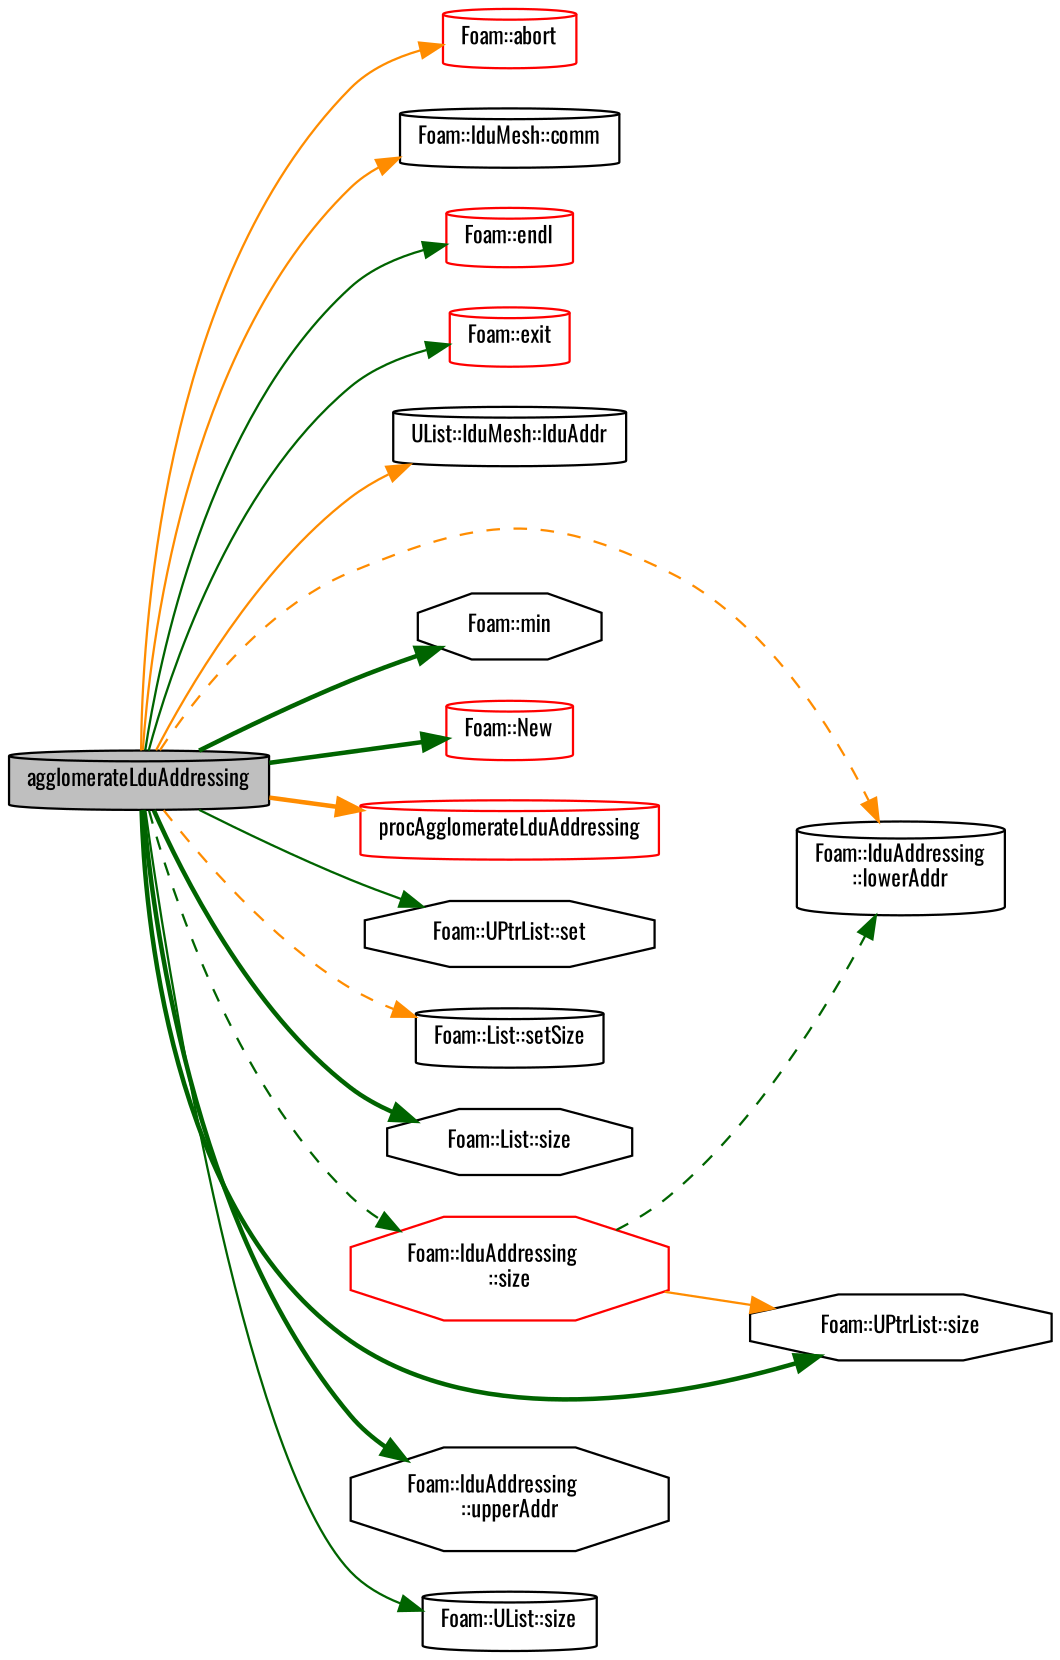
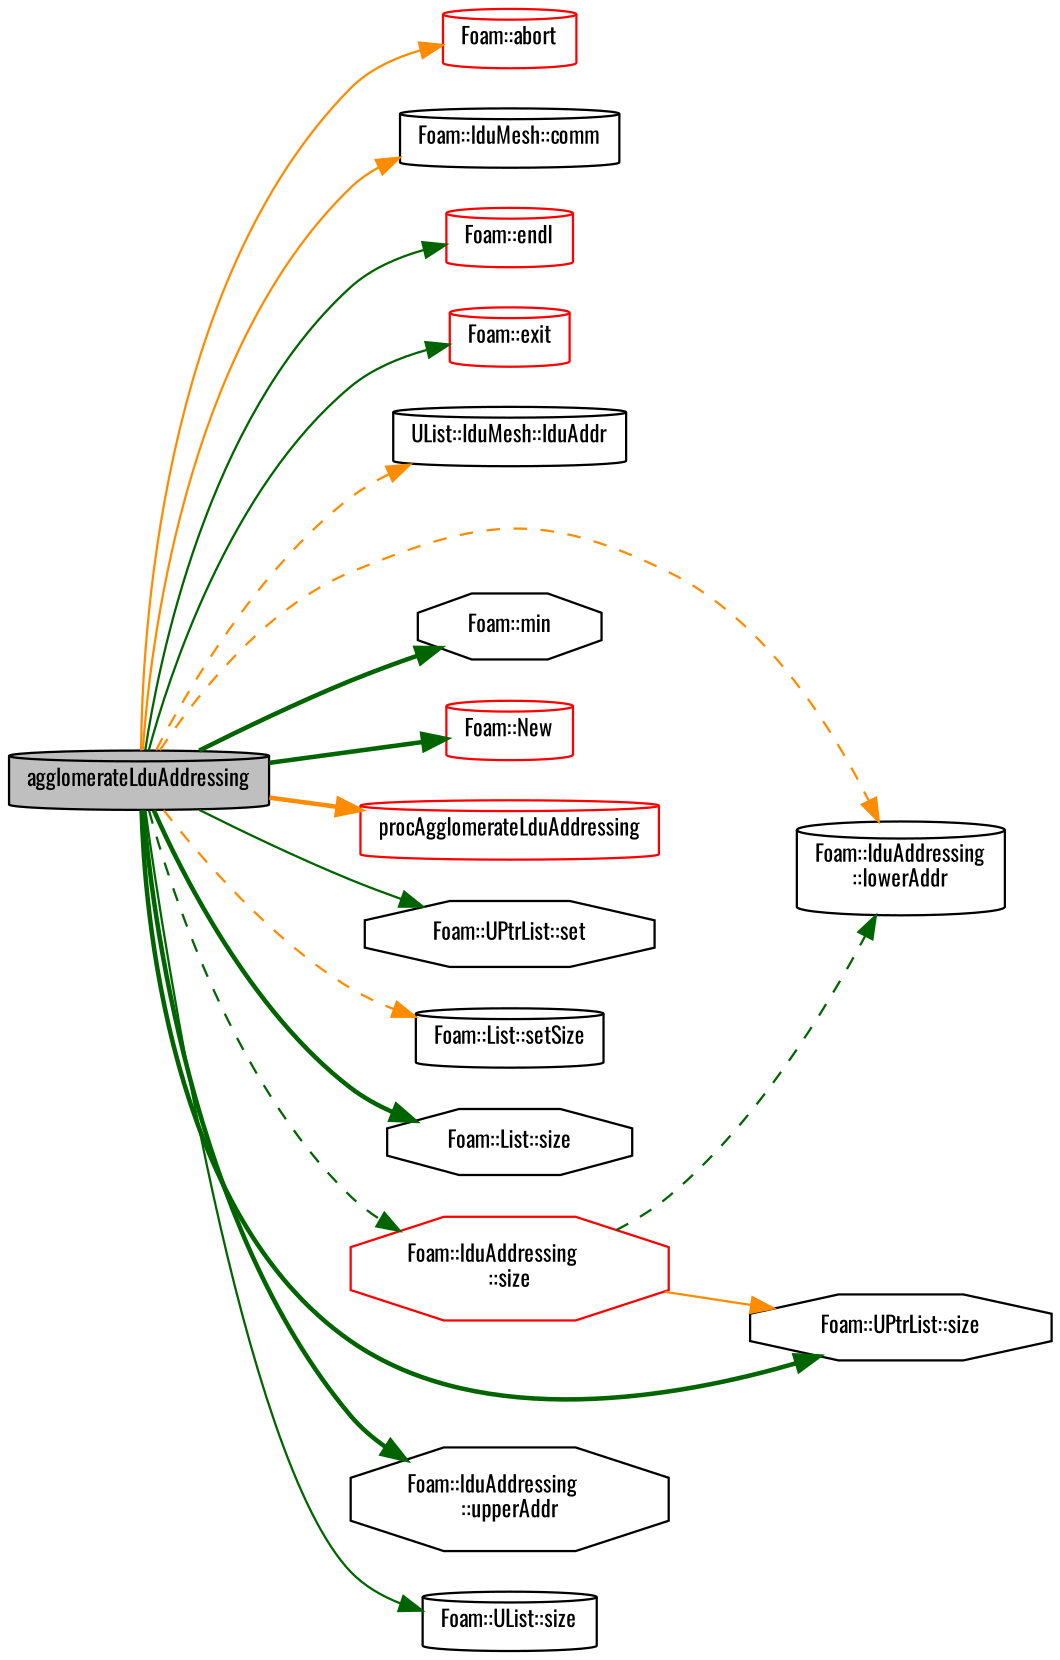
(254, 596) -> (254, 596)
